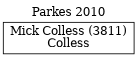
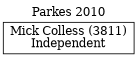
(69, 38) -> (69, 38)
